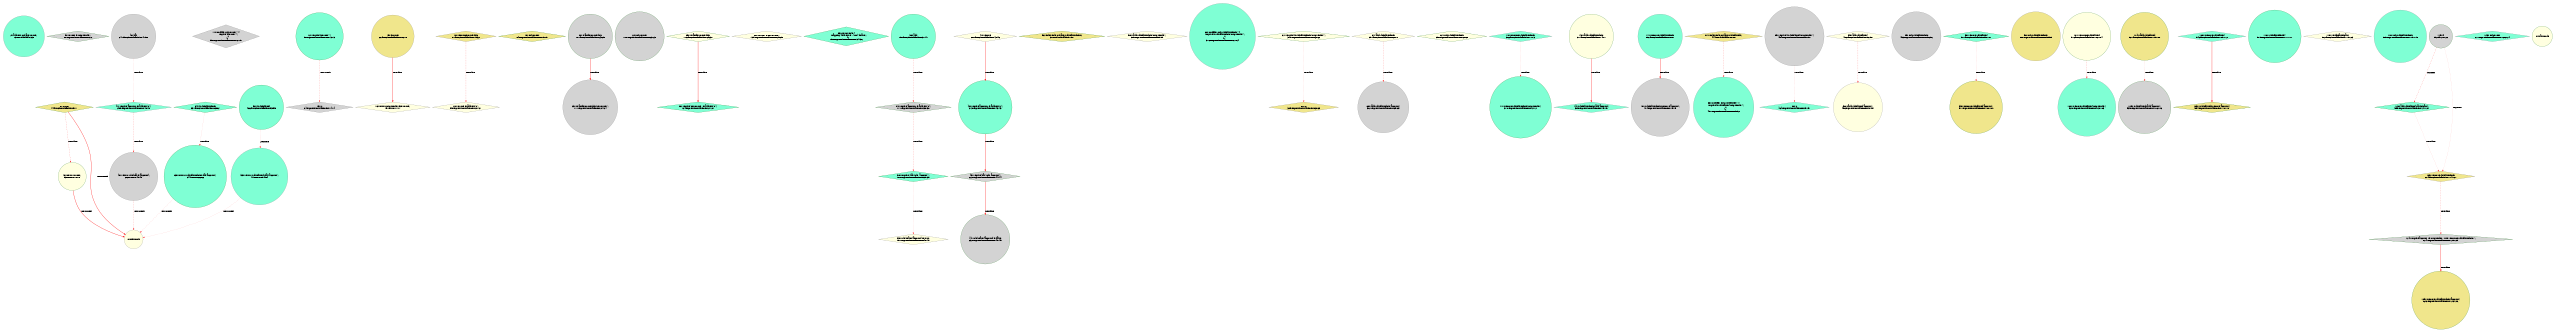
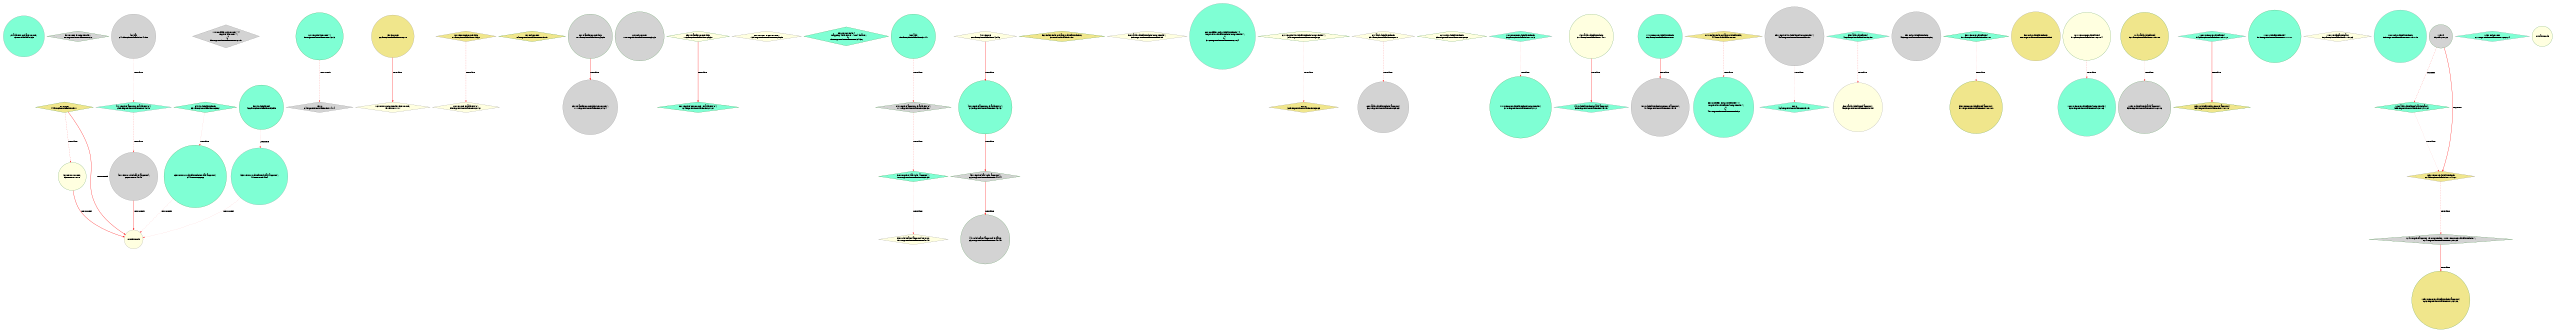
(1858, 36) -> (1858, 36)
(2453, 109) -> (2453, 109)
(134, 215) -> (134, 215)
